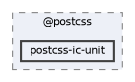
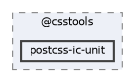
(67, 23) -> (67, 23)
